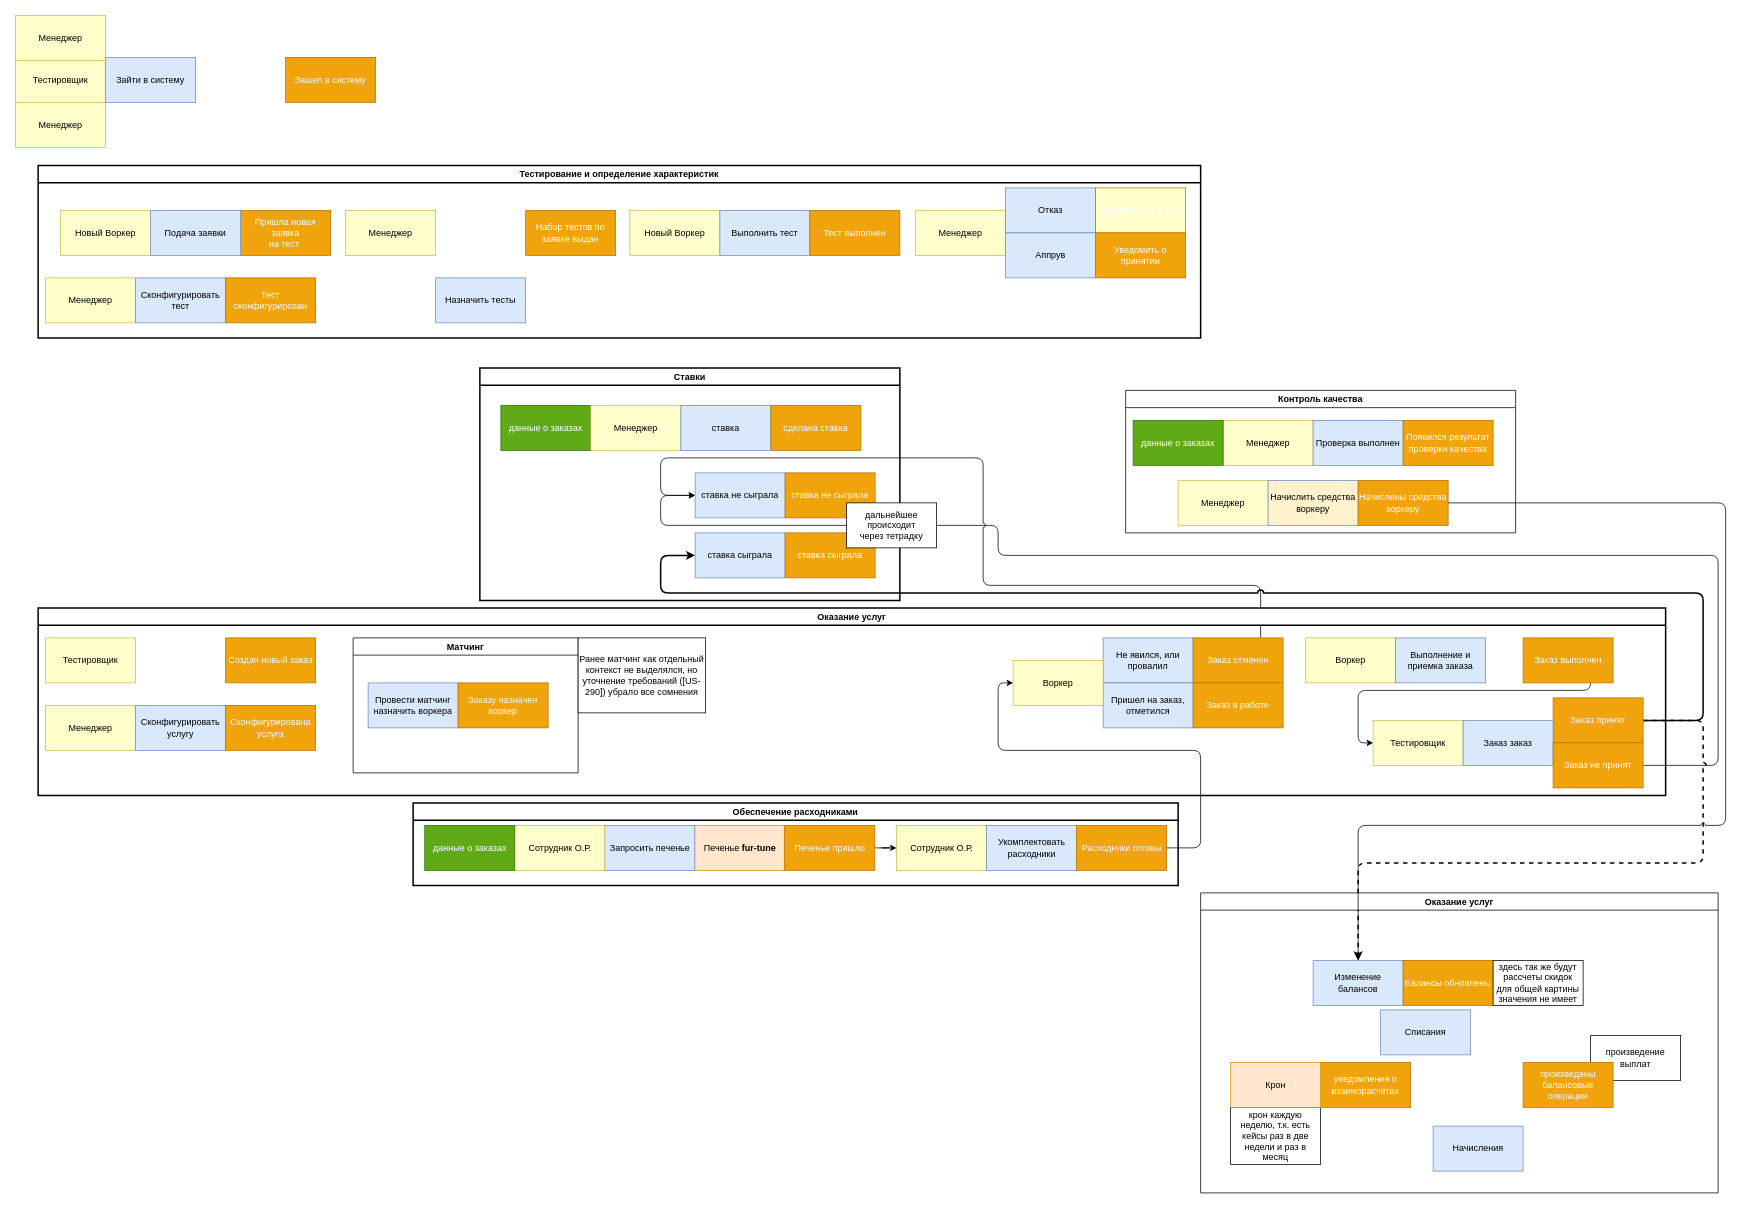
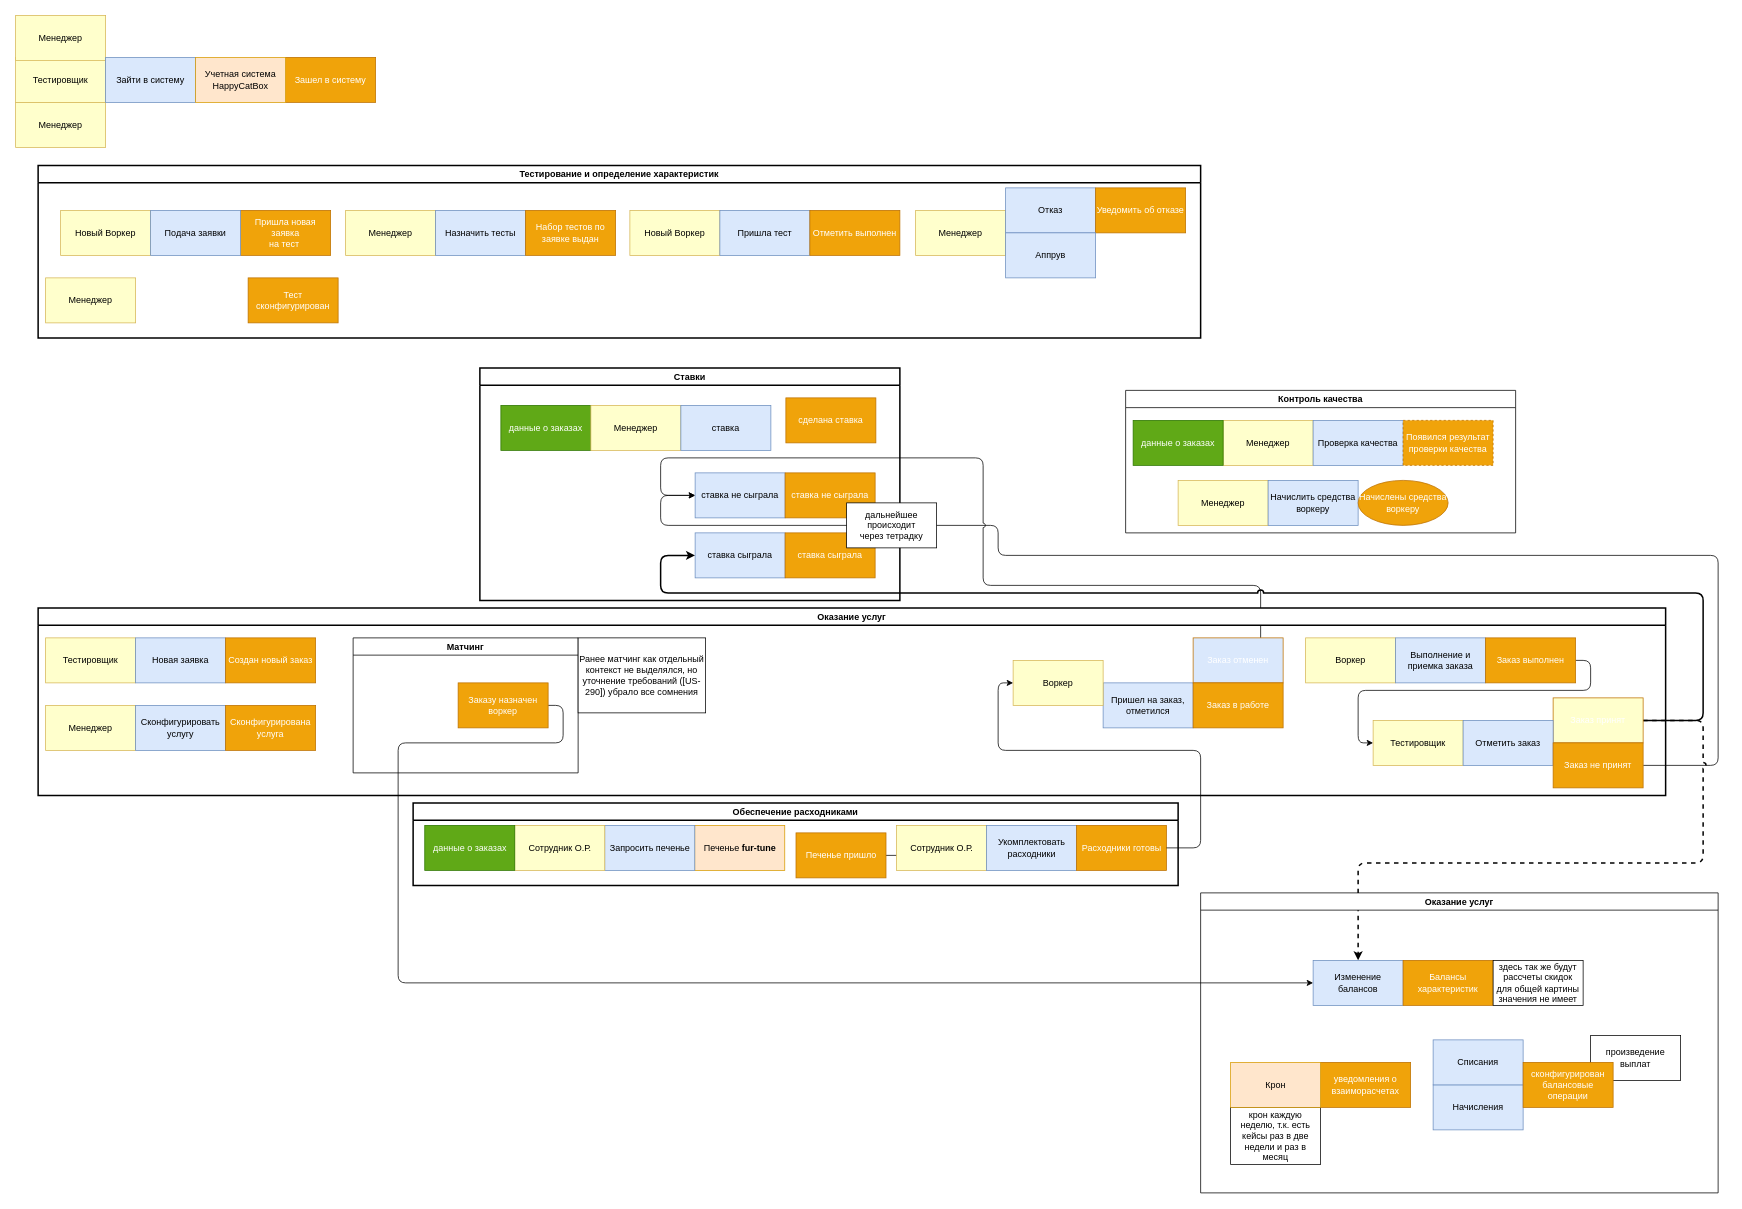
none -> (240, 80)
(1140, 210) -> (1140, 210)
(765, 233) -> (765, 233)
(855, 233) -> (855, 233)
(1140, 255) -> none
(180, 300) -> none
(270, 300) -> (293, 300)
(480, 300) -> (480, 233)
(816, 428) -> (831, 420)
(1358, 443) -> (1358, 443)
(1448, 443) -> (1448, 443)
(1313, 503) -> (1313, 503)
(1403, 503) -> (1403, 503)
(1725, 536) -> none
none -> (180, 660)
(1148, 660) -> none
(1238, 660) -> (1238, 660)
(1568, 660) -> (1530, 660)
(413, 705) -> none
none -> (557, 705)
(1598, 720) -> (1598, 720)
(1508, 743) -> (1508, 743)
(830, 848) -> (841, 855)
(1448, 983) -> (1448, 983)
(1425, 1032) -> (1478, 1062)
(1568, 1085) -> (1568, 1085)
(1478, 1149) -> (1478, 1107)
